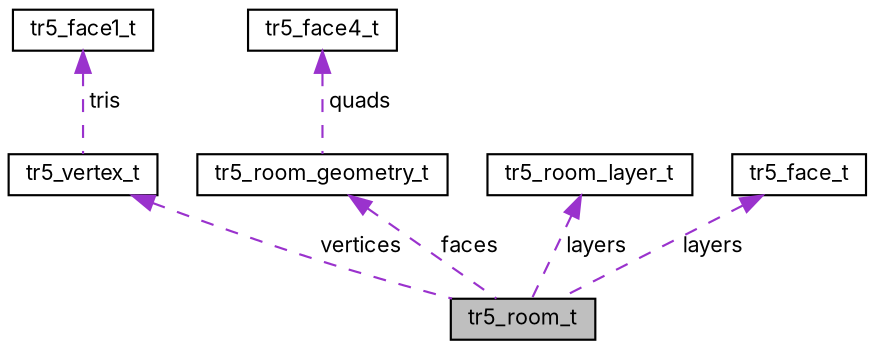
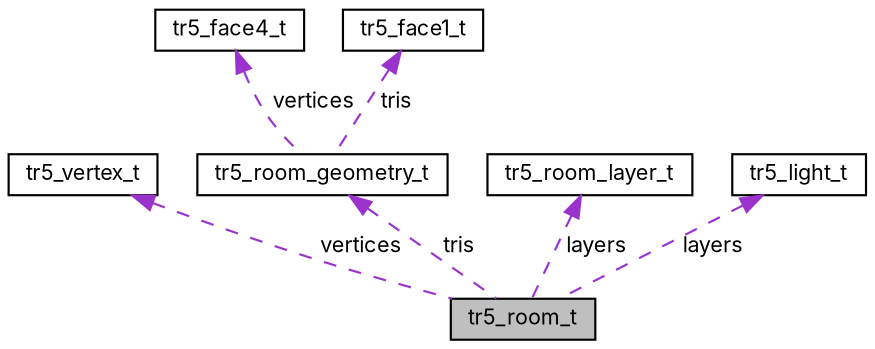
(357, 102) -> (311, 102)
(83, 114) -> (362, 112)
(799, 175) -> (799, 175)
(467, 247) -> (456, 247)
